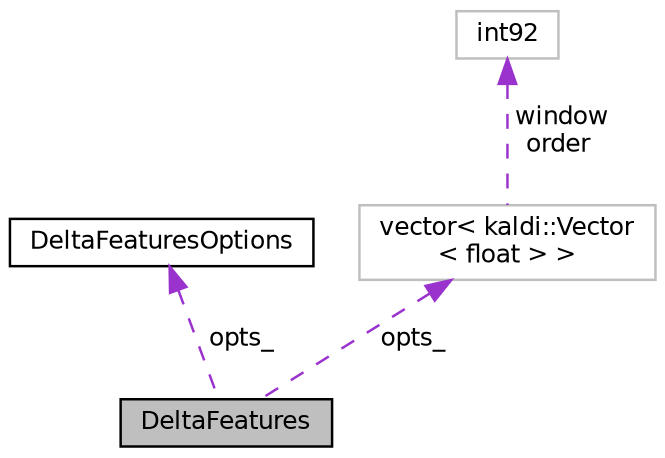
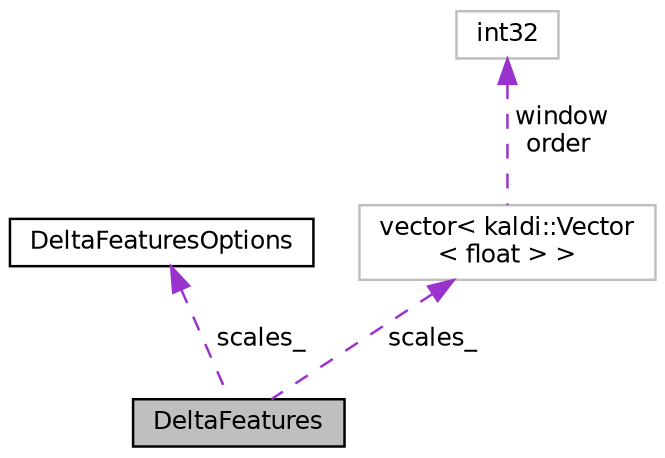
(507, 35) -> (507, 35)
(239, 340) -> (259, 340)
(410, 340) -> (430, 340)
